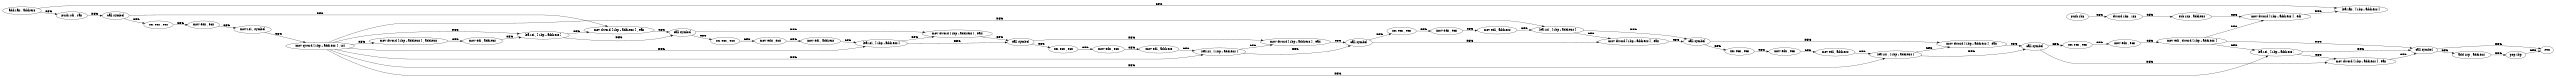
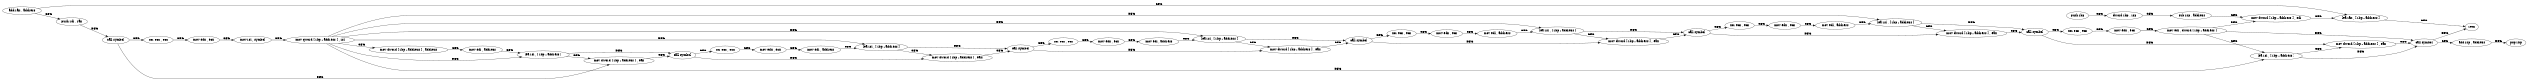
(2318, 11) -> (2318, 17)
(2532, 52) -> (2424, 23)
